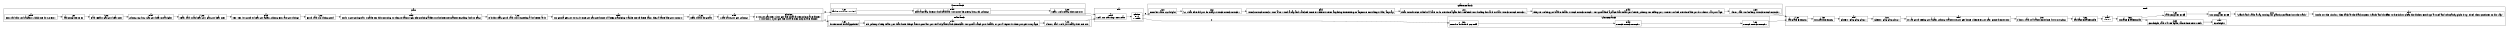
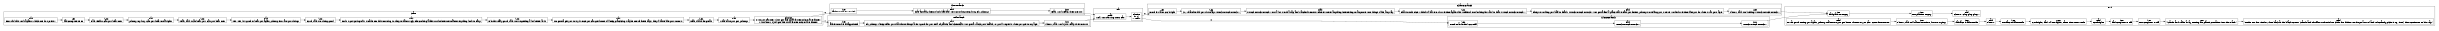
(2152, 16) -> (2107, 21)
(1887, 19) -> none
(844, 23) -> (844, 23)
